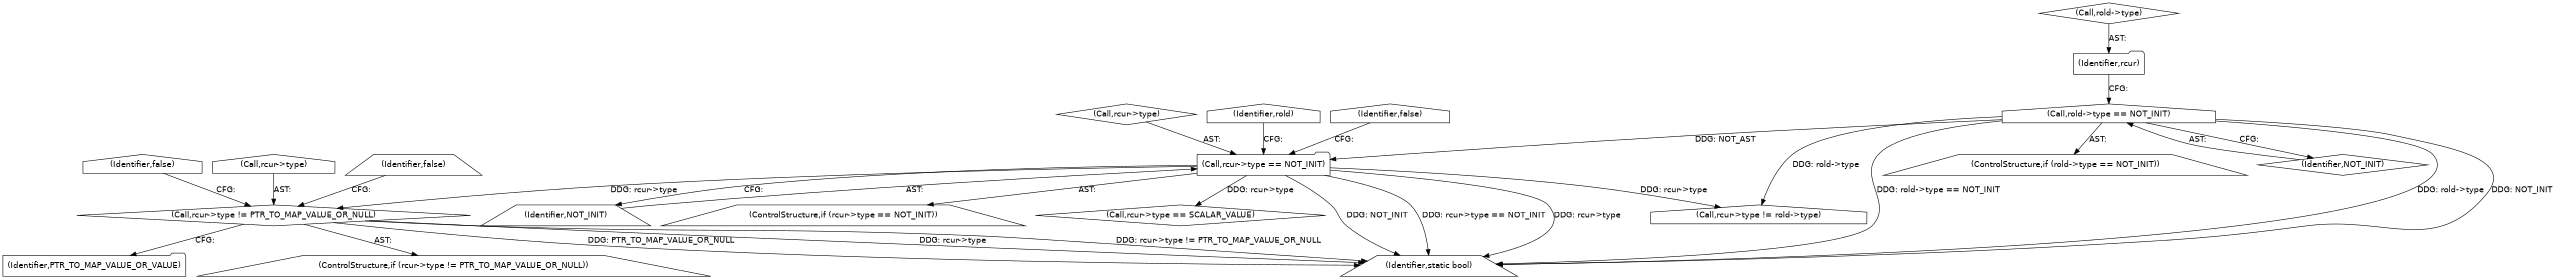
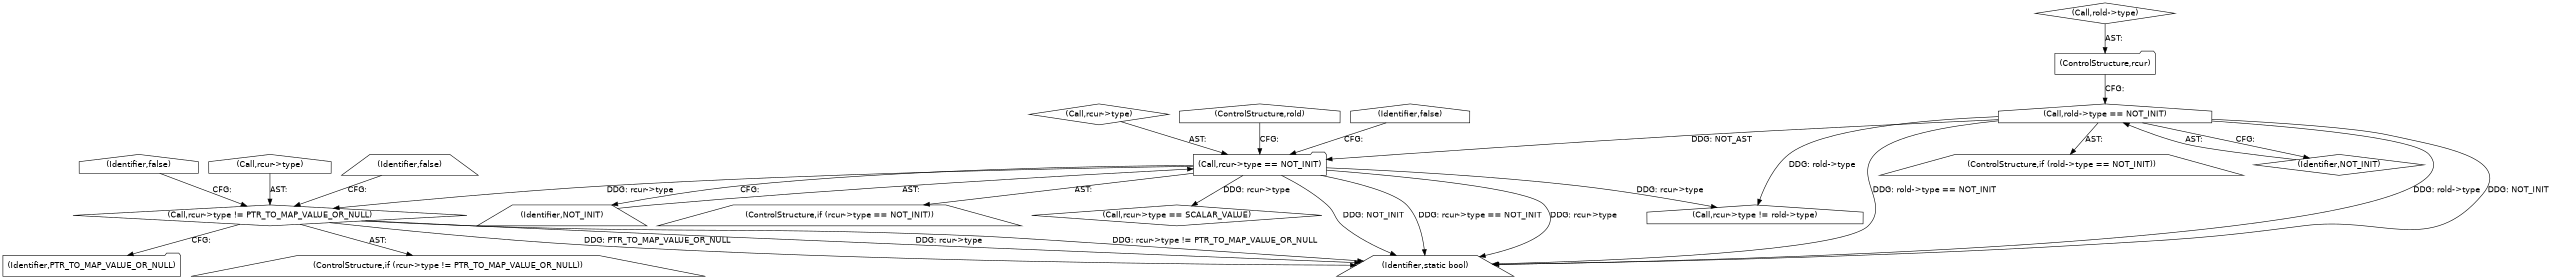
(2109, 64) -> (2105, 64)
(1264, 114) -> (1260, 114)
(94, 266) -> (92, 266)
